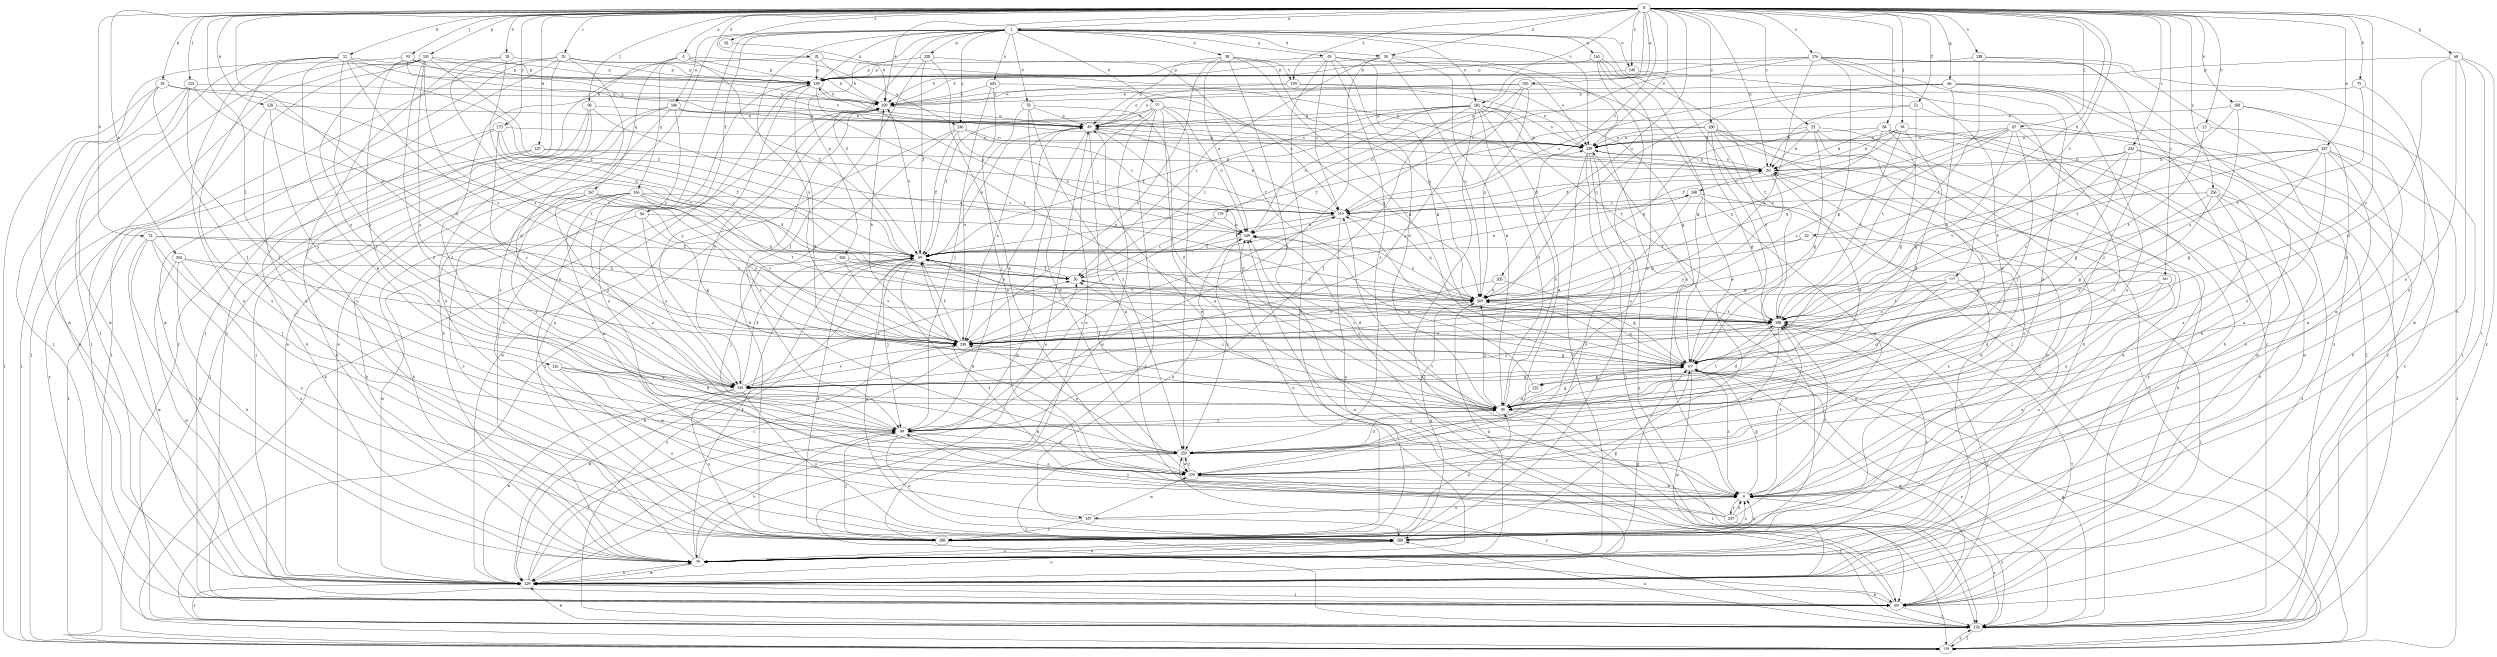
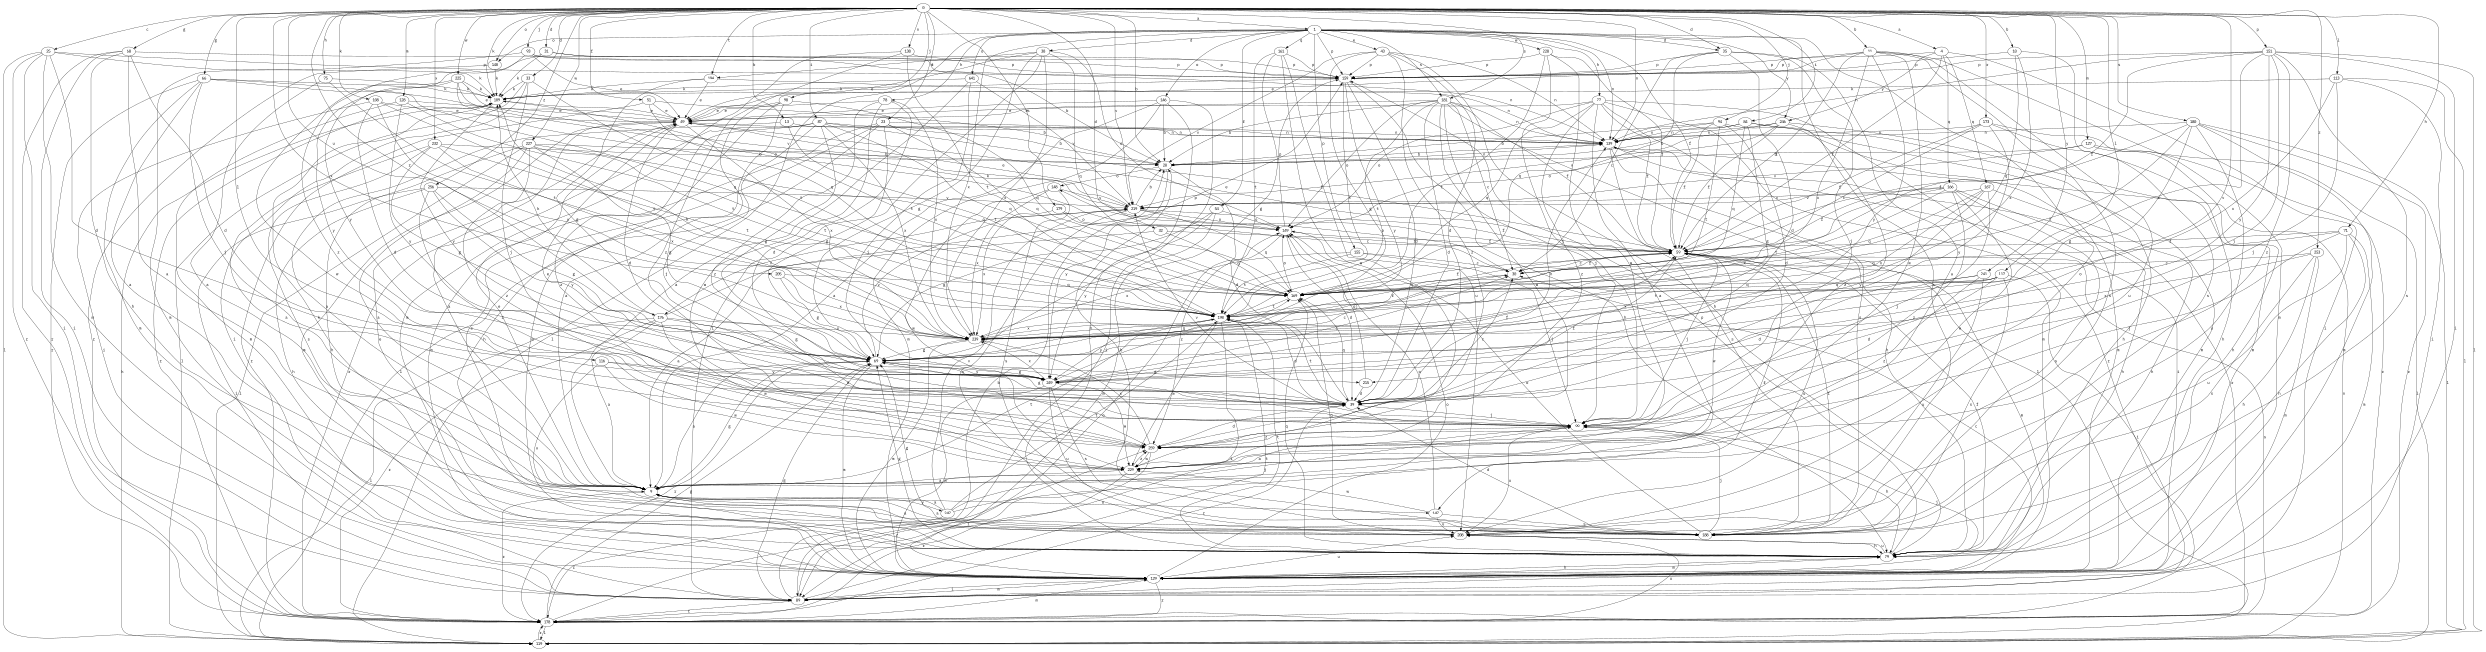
(726, 43) -> none
(1581, 106) -> (879, 240)
